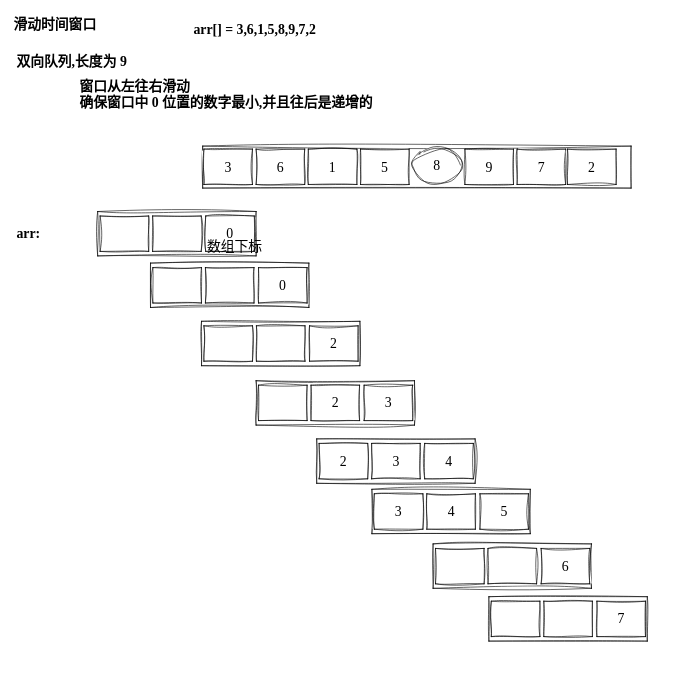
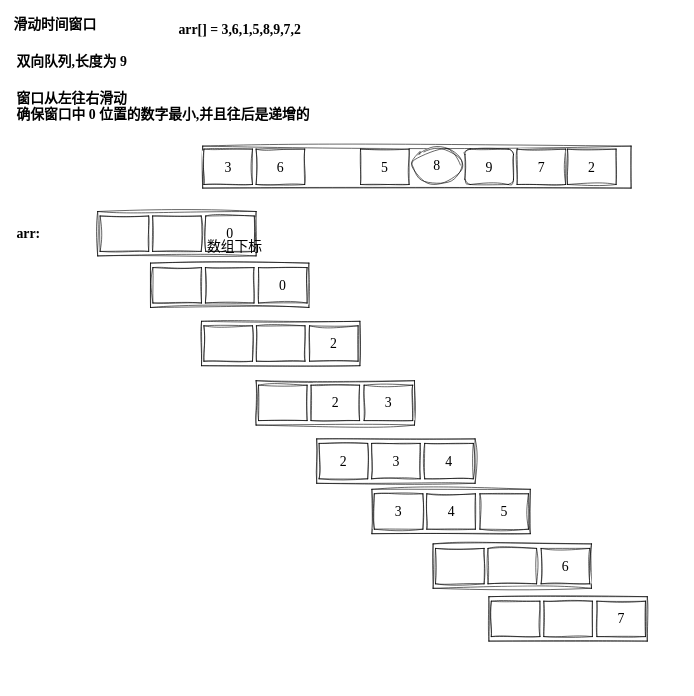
(307, 30) -> (292, 30)
(252, 94) -> (189, 106)
(332, 167) -> none
(489, 167) -> (489, 167)
